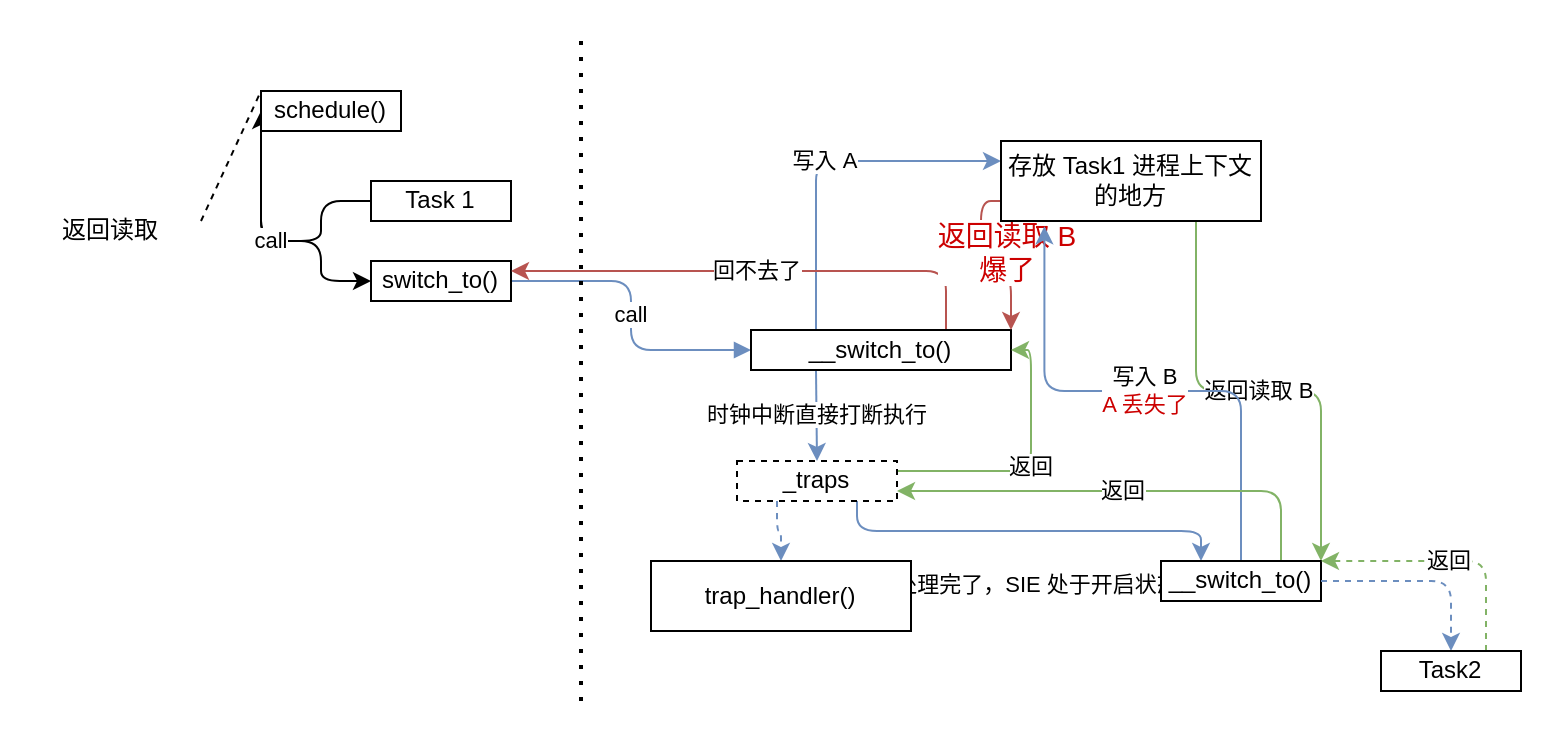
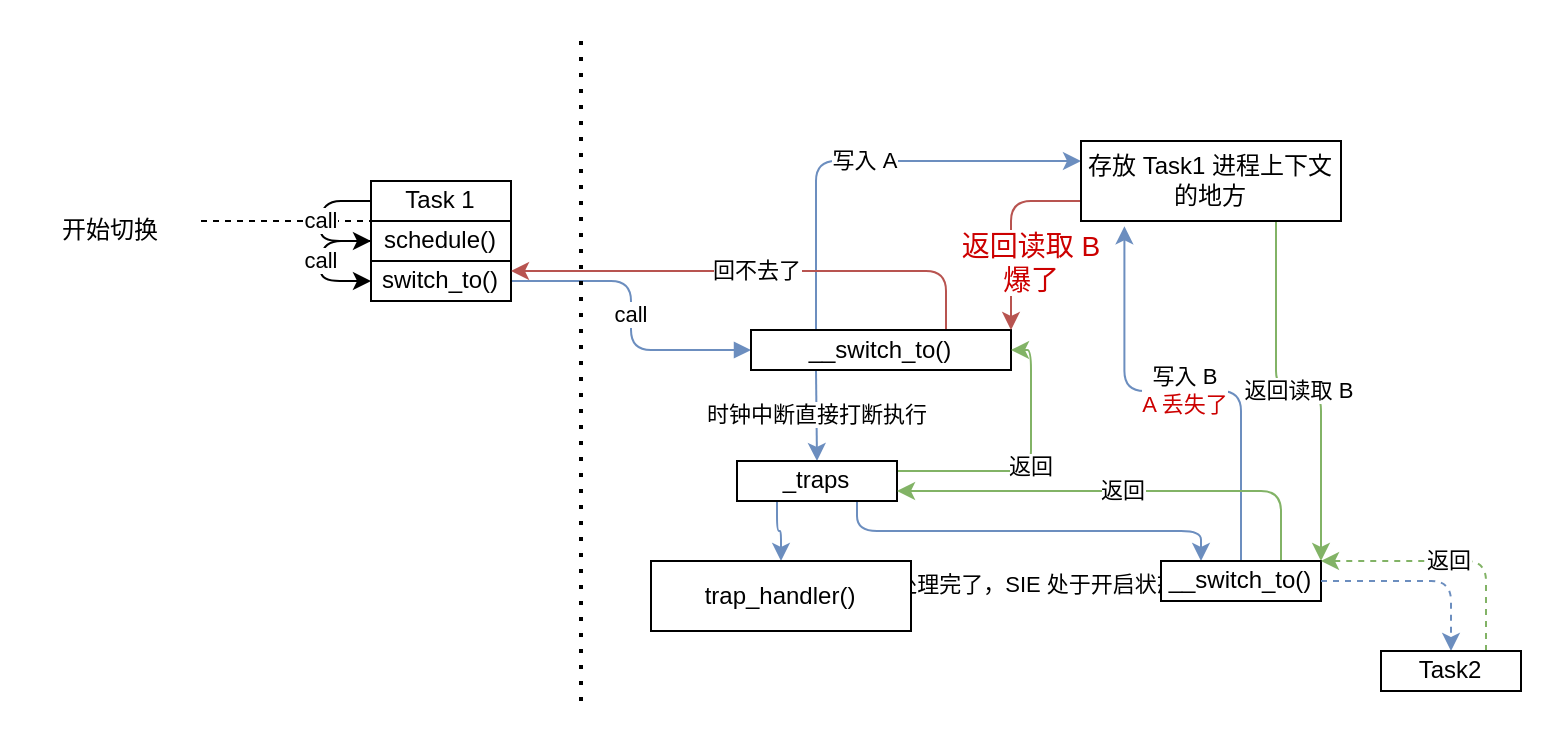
(331, 111) -> (441, 241)
(1131, 181) -> (1211, 181)
(111, 231) -> (111, 231)
(817, 481) -> (817, 481)
(777, 526) -> (777, 526)
